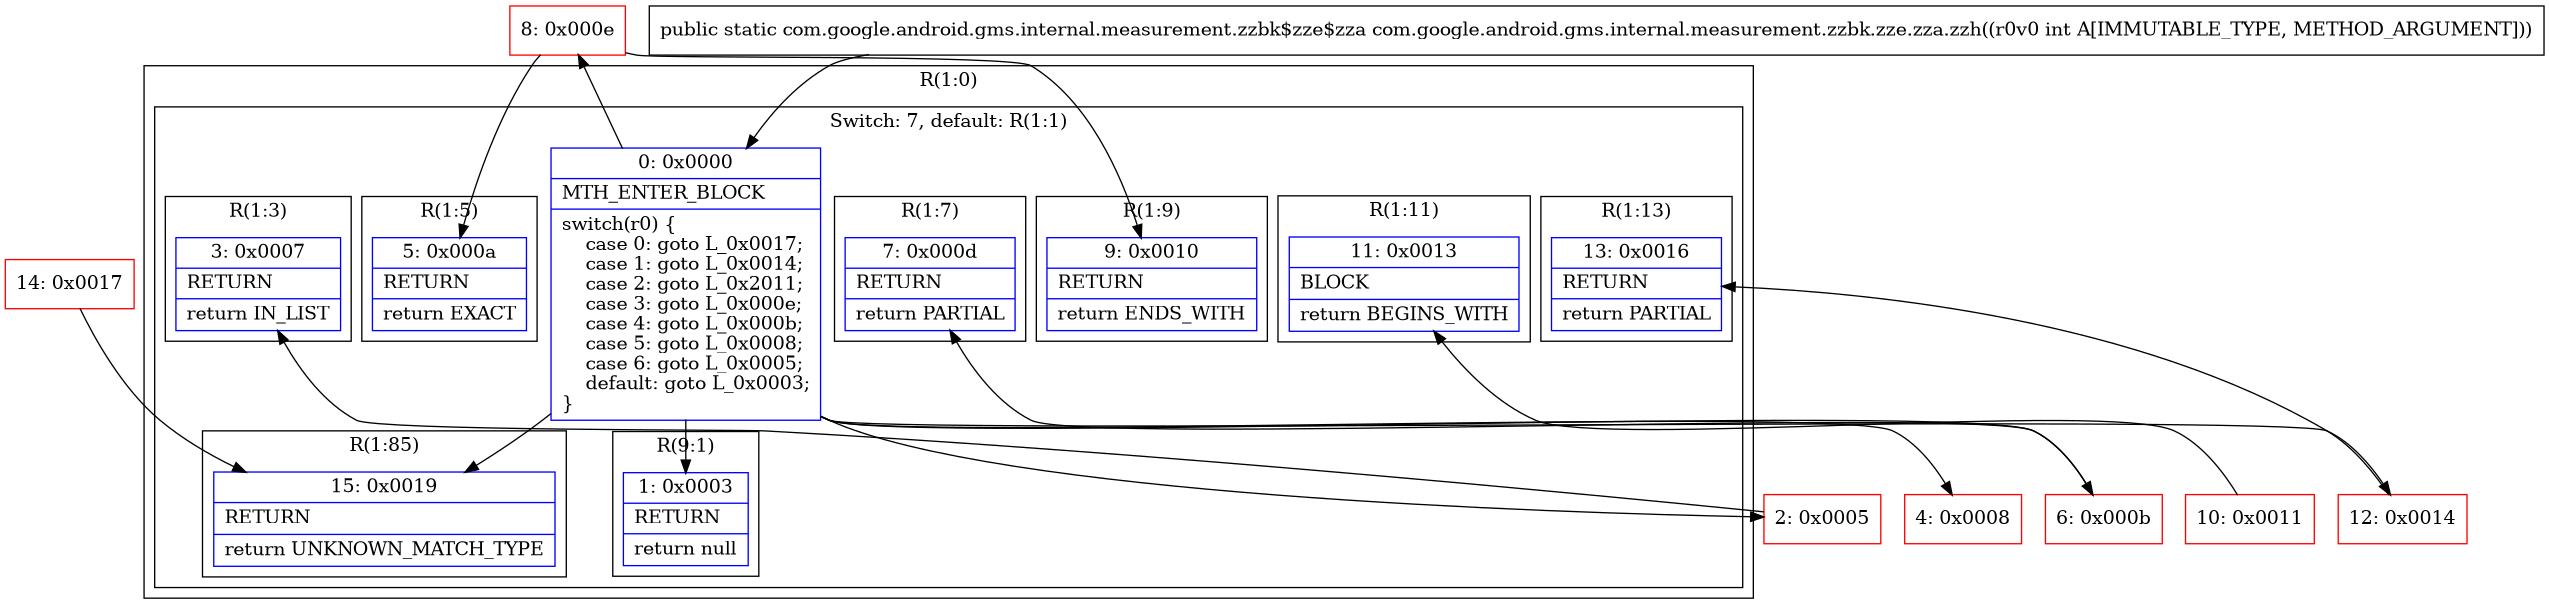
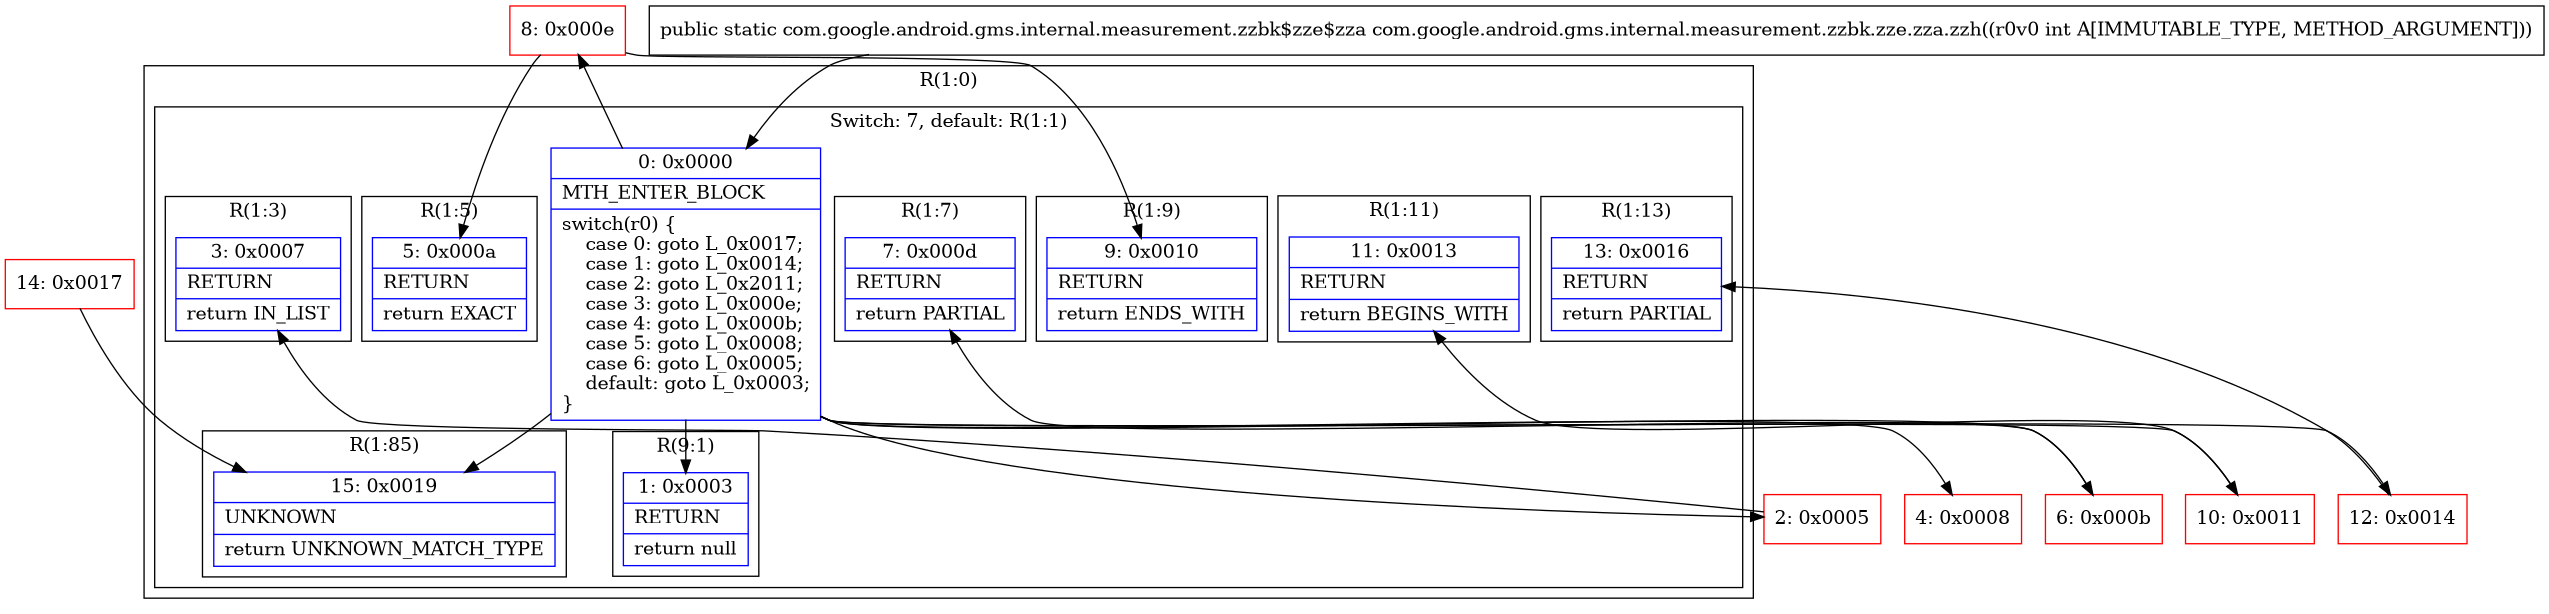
(1334, 283) -> (1343, 283)
none -> (1536, 425)
(268, 518) -> (281, 518)
